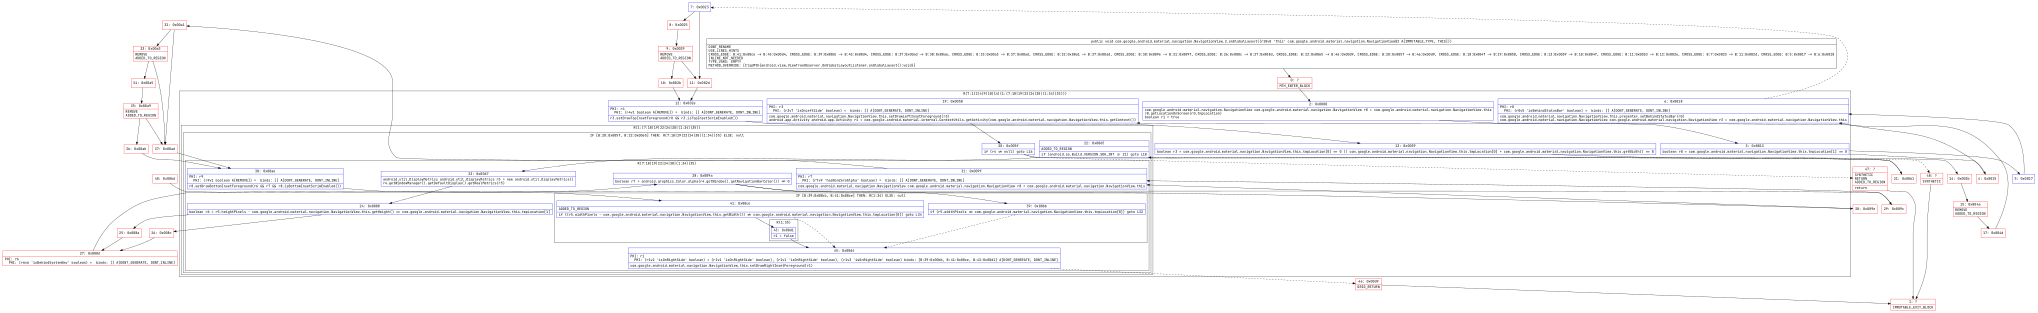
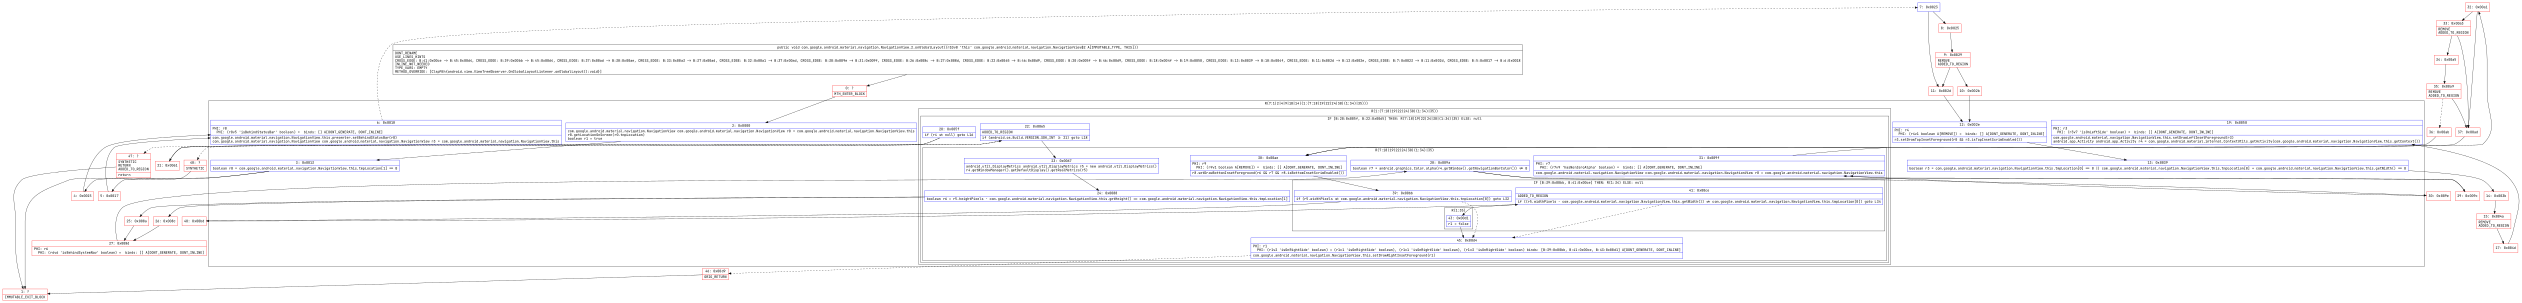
(138, 130) -> (2441, 112)
(982, 131) -> none
(2024, 179) -> (109, 196)
none -> (775, 216)
